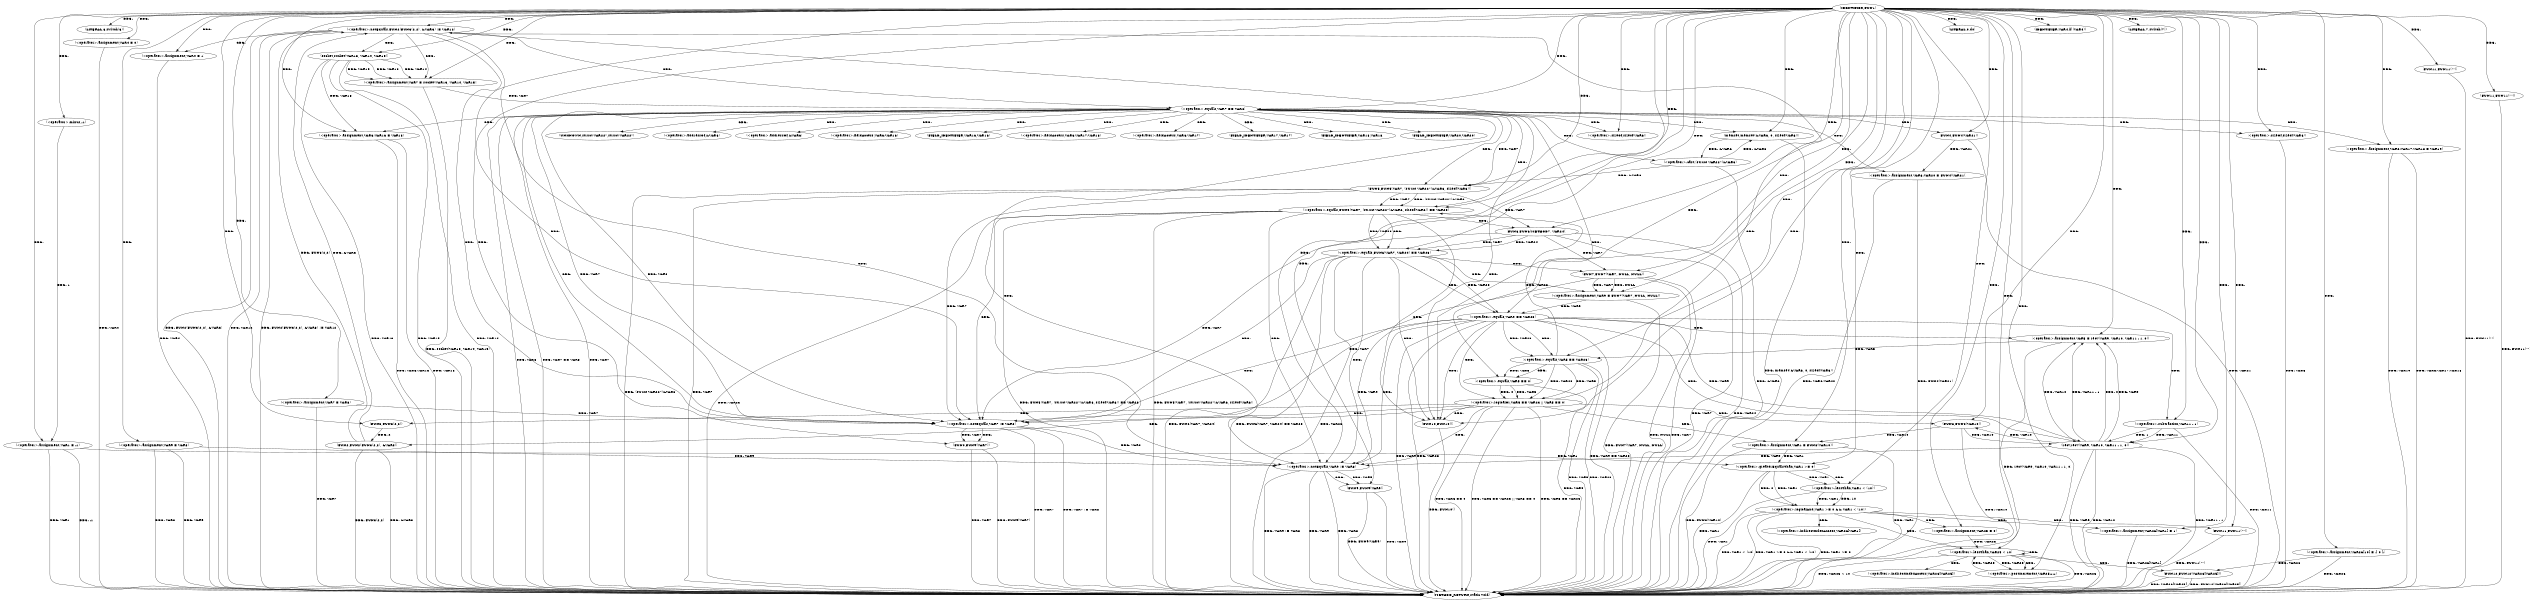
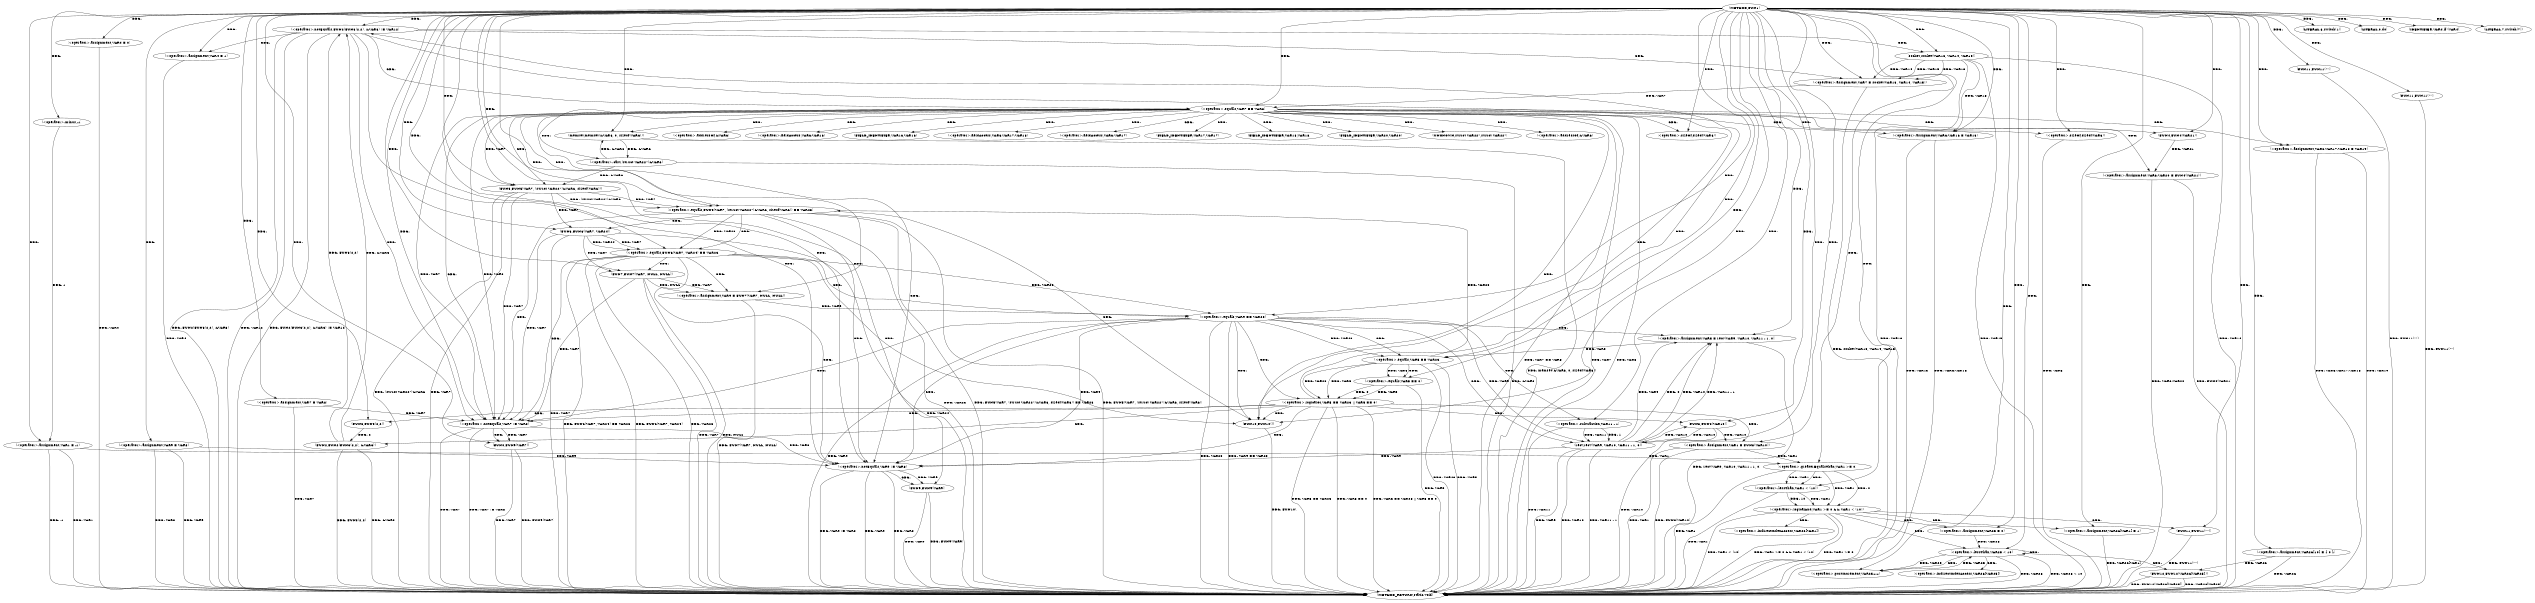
(1858, 8) -> (1745, 8)
(105, 30) -> (2322, 30)
(1537, 232) -> (585, 232)
(2255, 583) -> none
